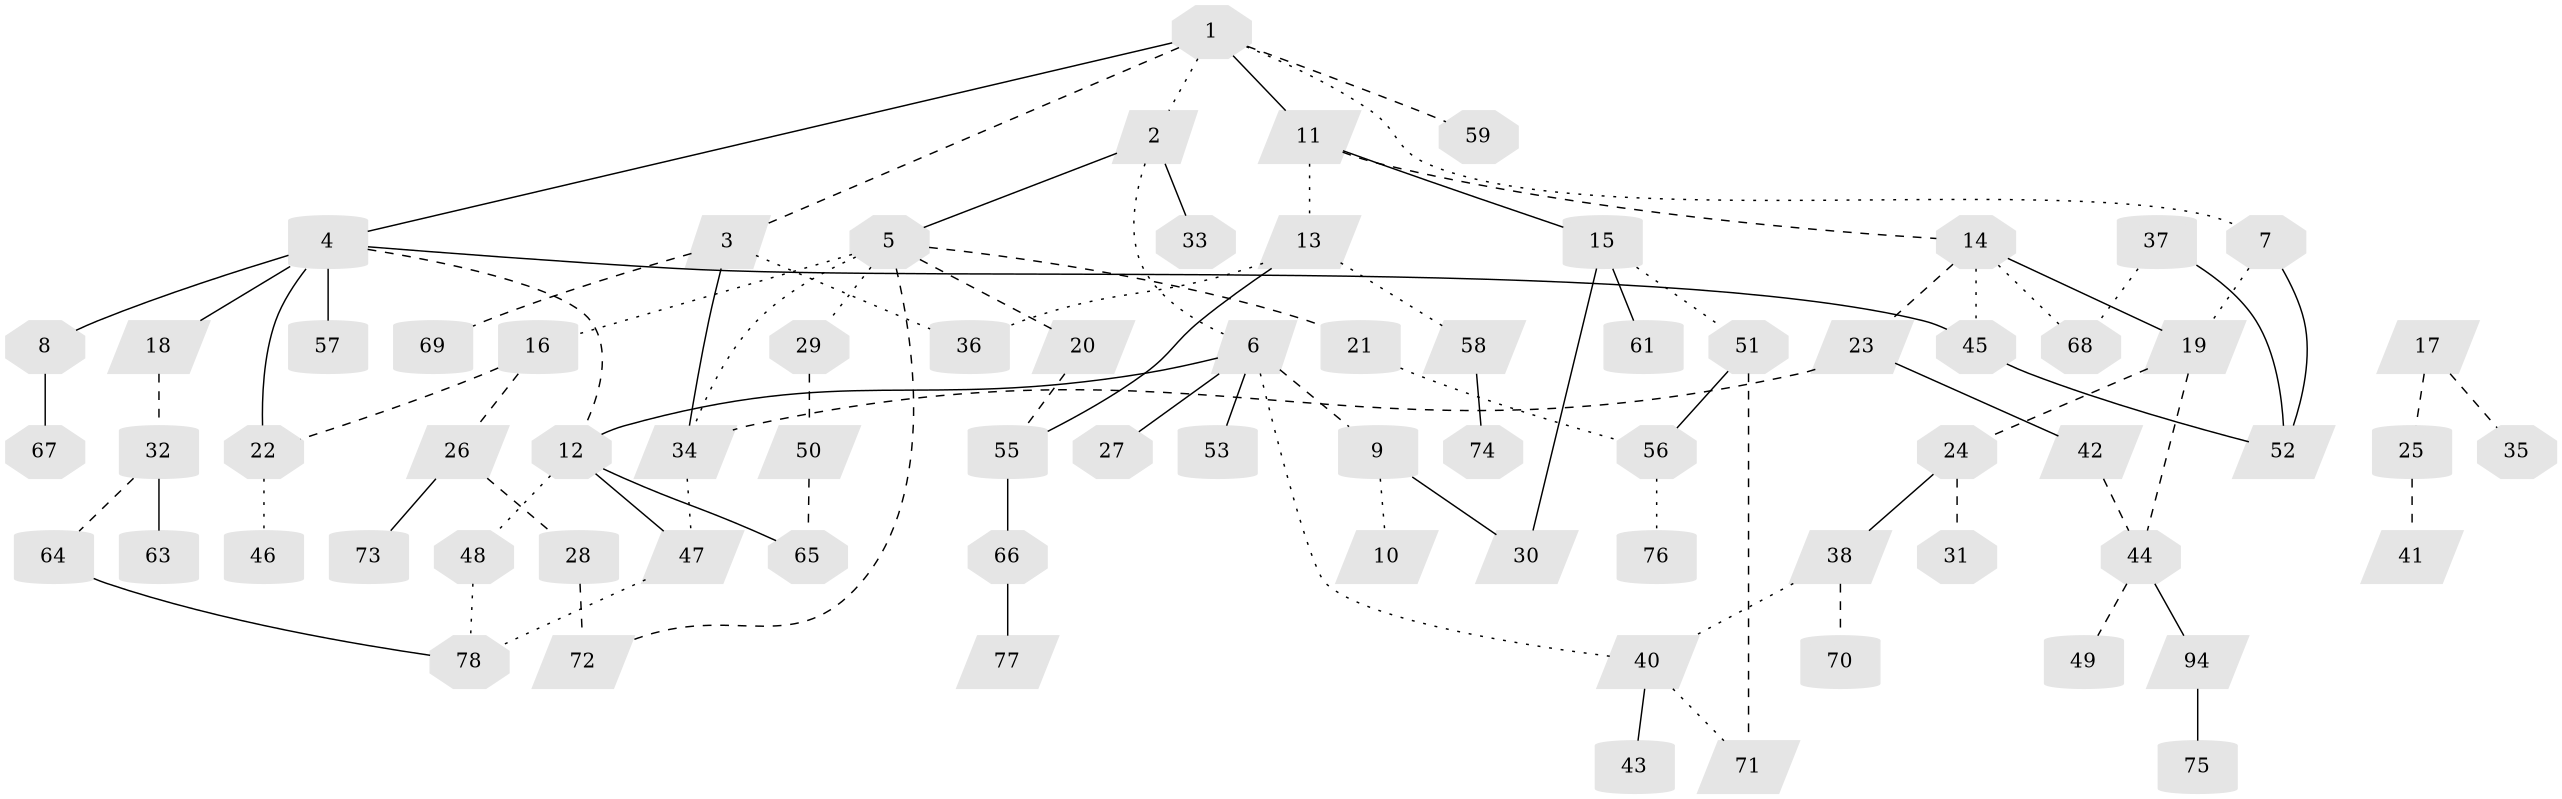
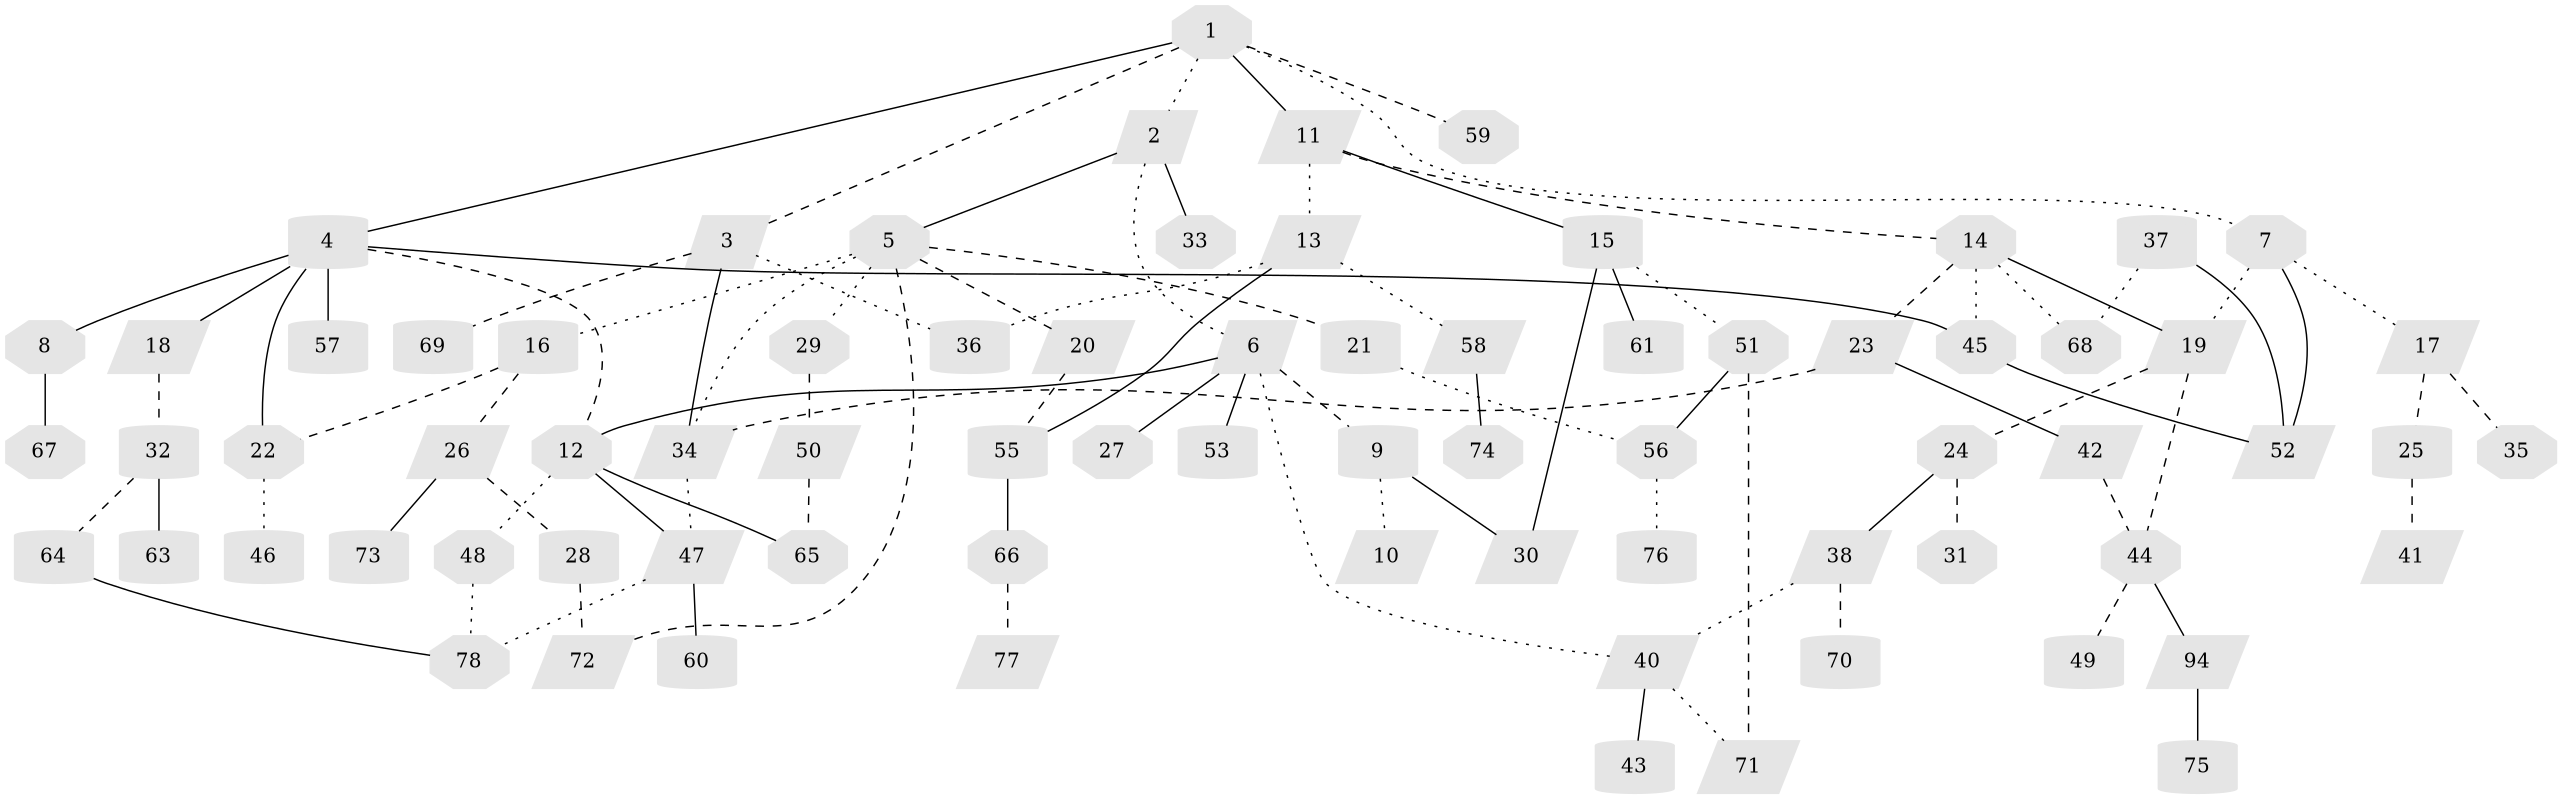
none -> (2346, 294)
(1008, 610) -> (1008, 610)
none -> (697, 662)
